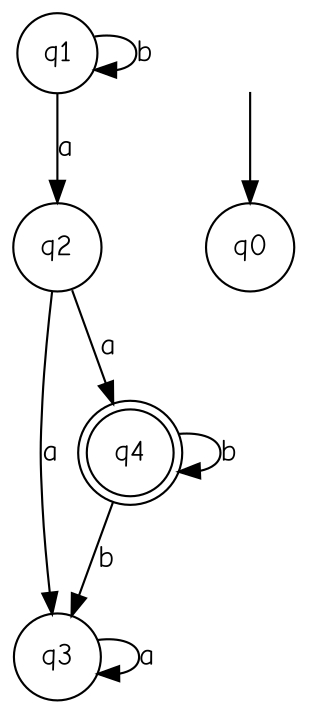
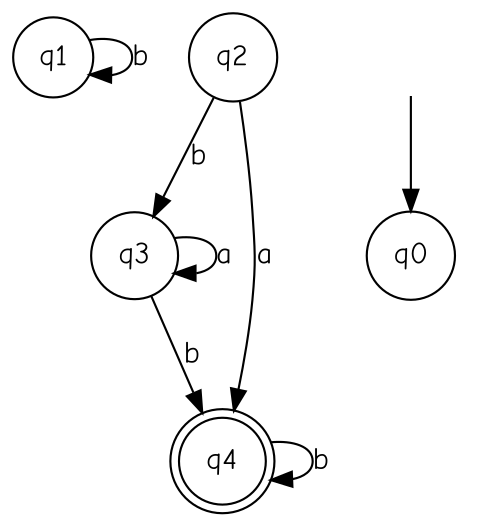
(57, 137) -> none
(51, 453) -> (199, 157)
(96, 549) -> (172, 344)
